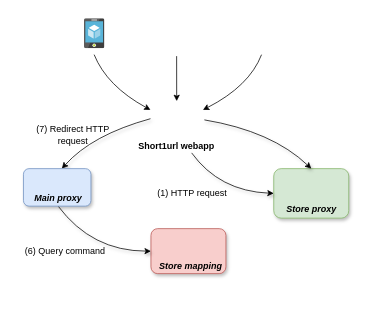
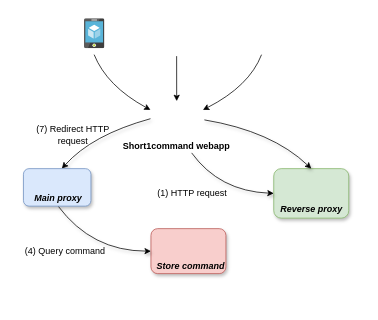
(176, 146) -> (176, 146)
(312, 209) -> (312, 209)
(65, 251) -> (65, 251)
(191, 266) -> (191, 266)
